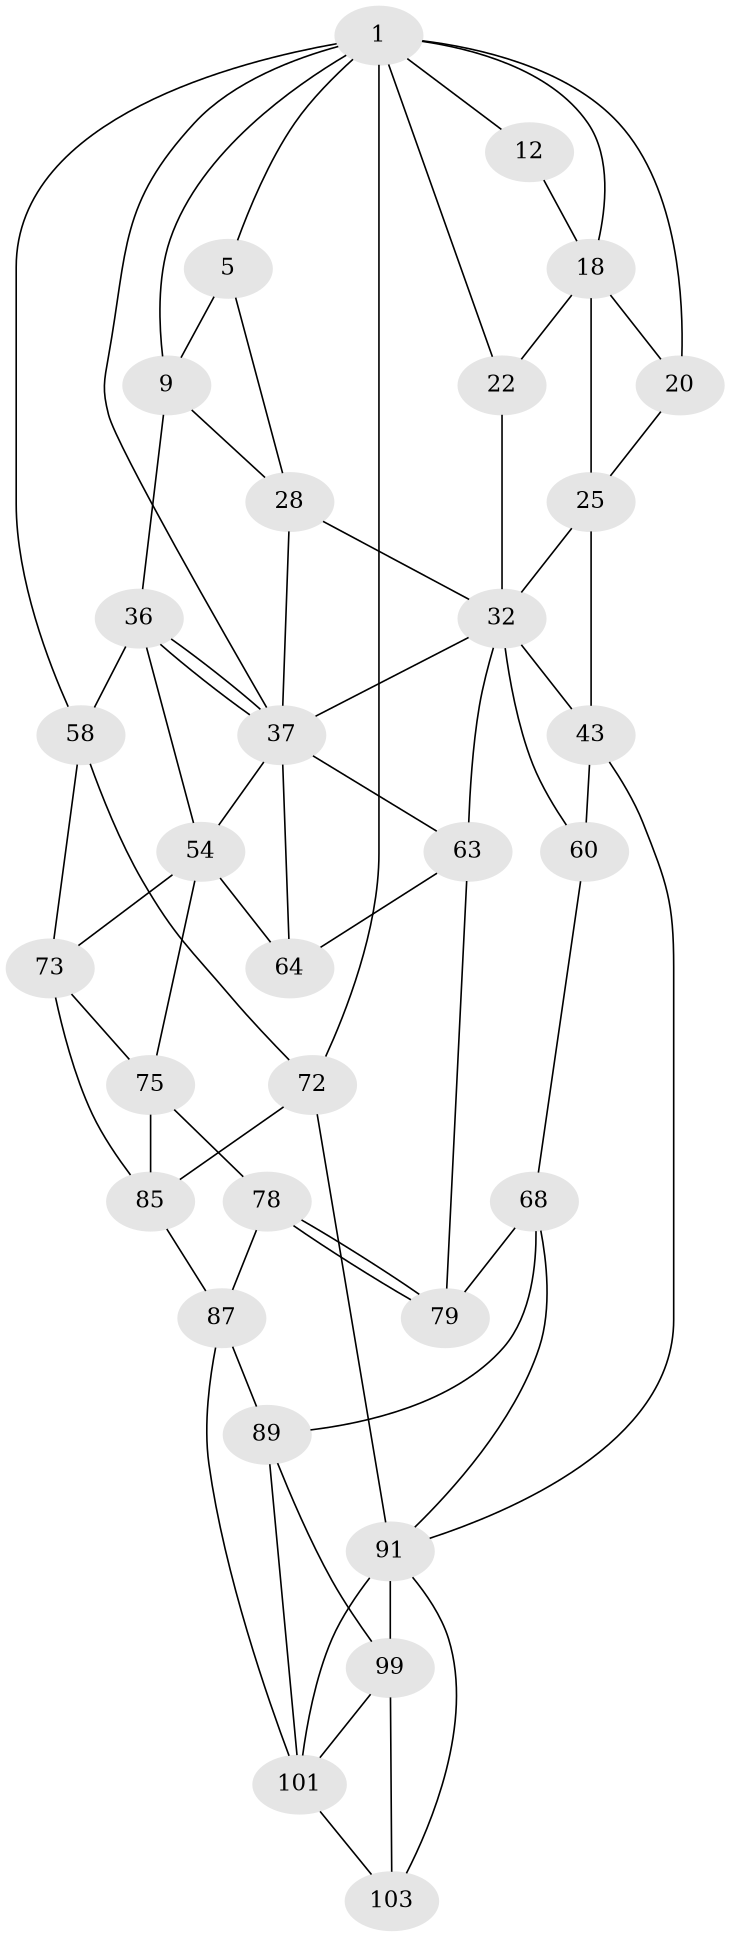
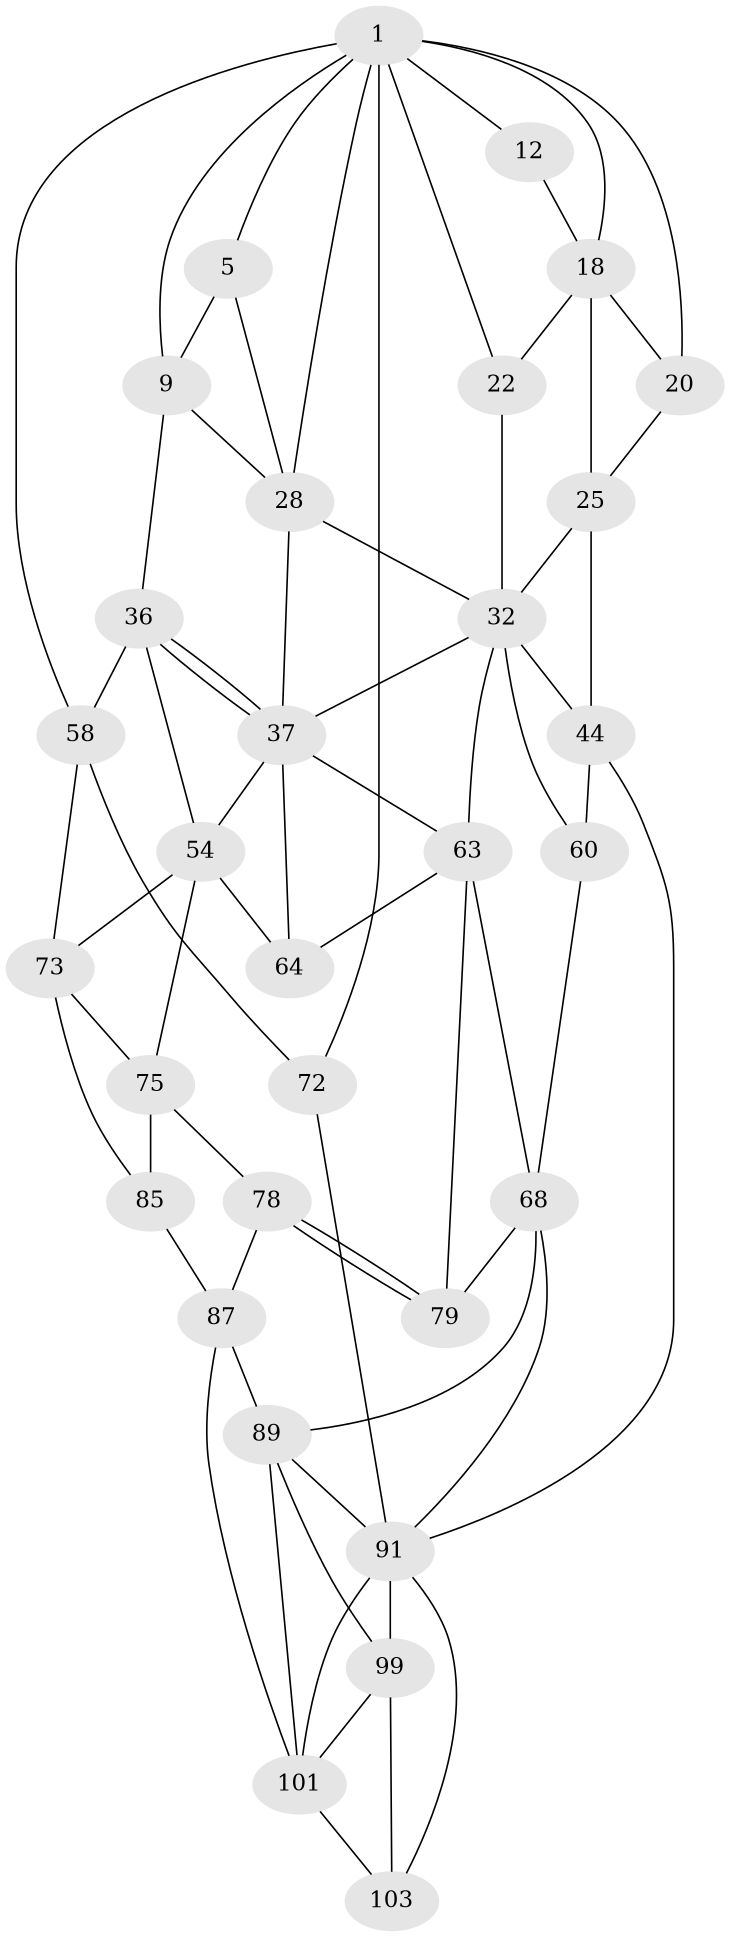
(111, 343) -> (328, 268)
(591, 735) -> (591, 735)
none -> (501, 1027)
(232, 1143) -> none
none -> (329, 1493)
